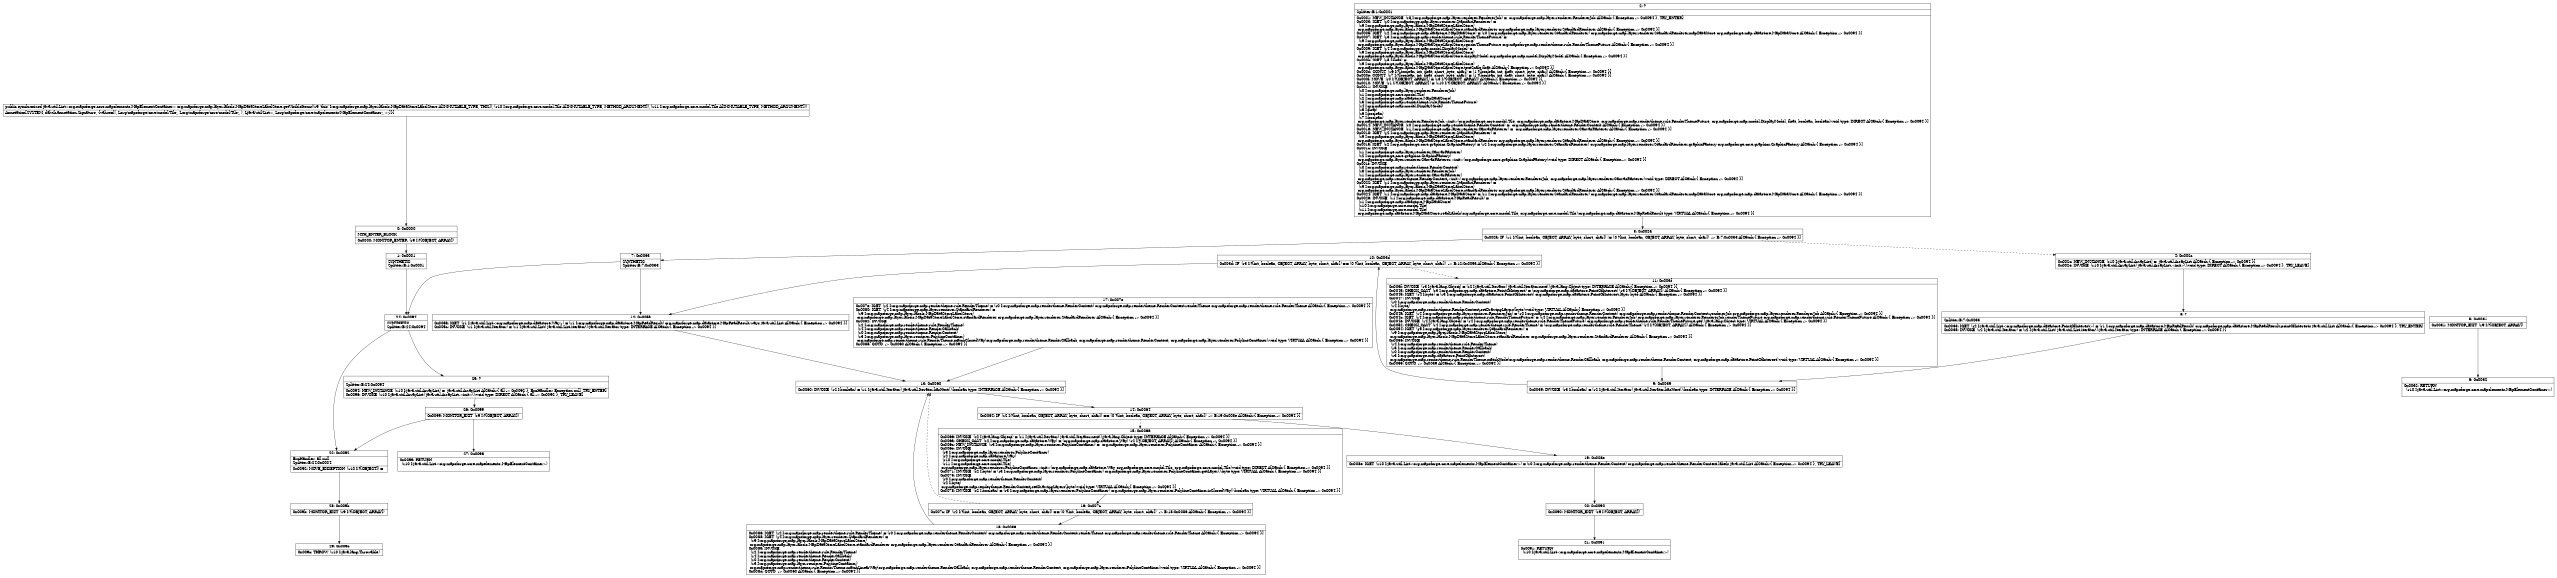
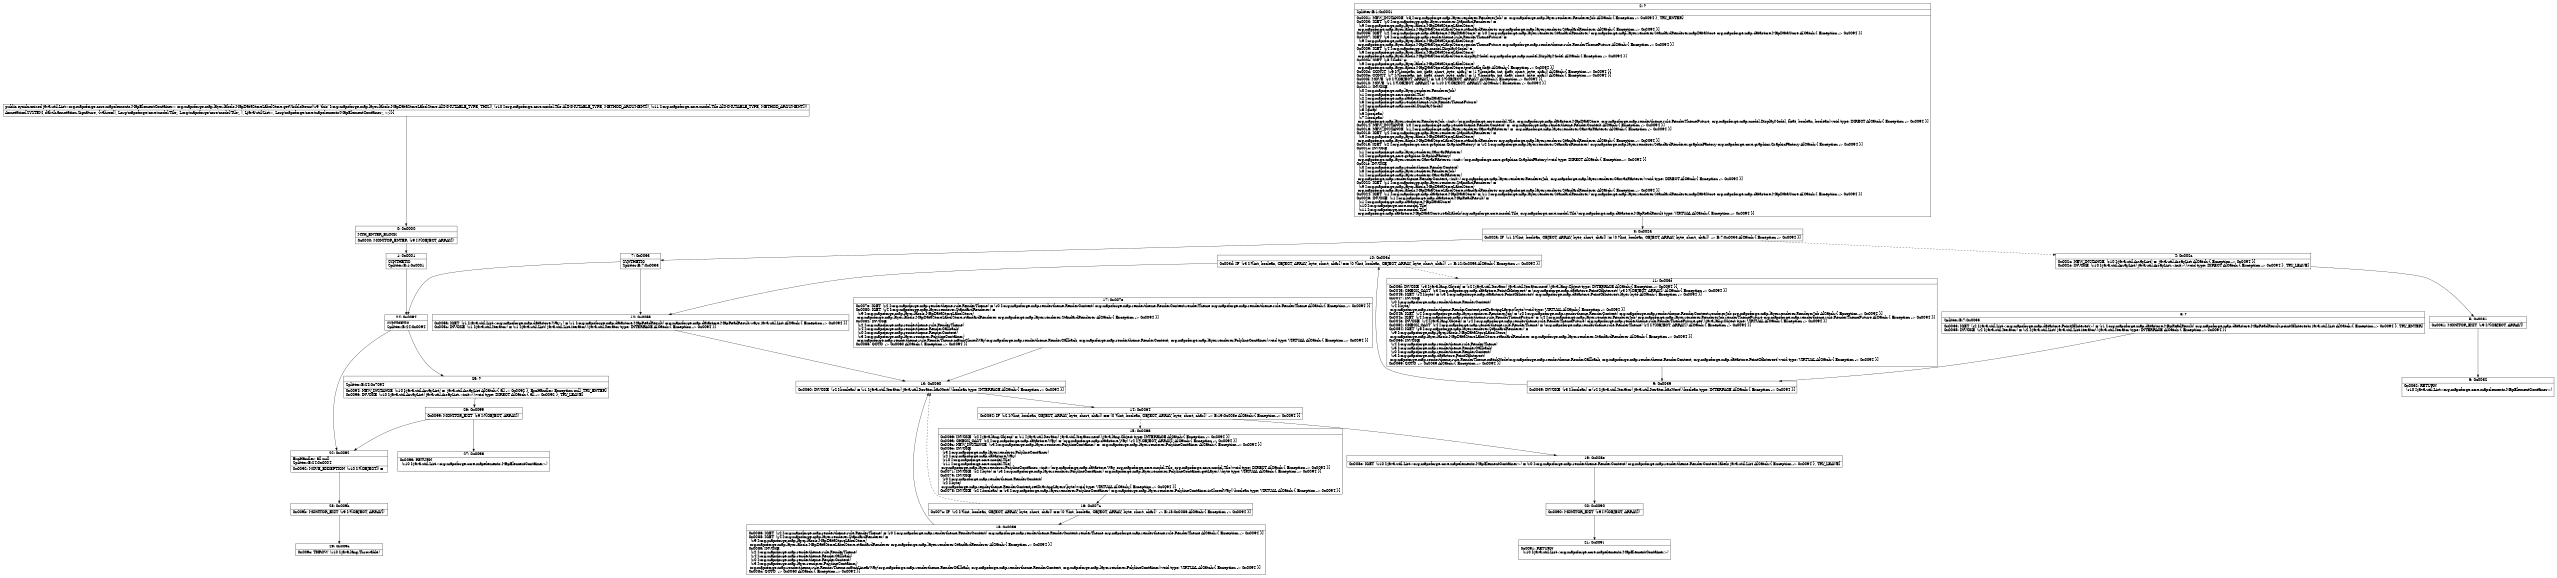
(2183, 289) -> (2398, 273)
(365, 385) -> (365, 385)
